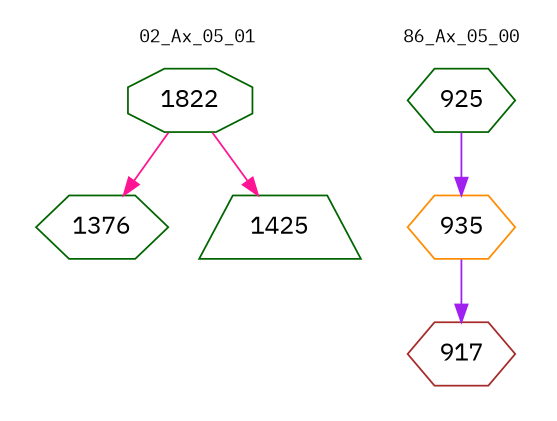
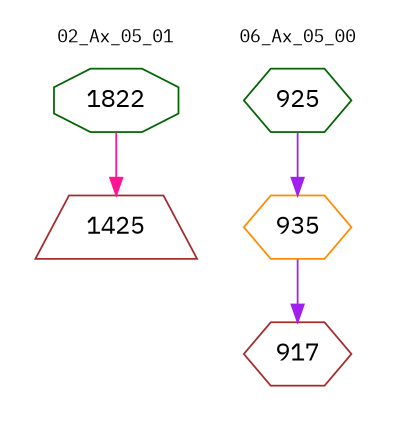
(462, 38) -> (299, 38)
(102, 227) -> none
(280, 227) -> (116, 227)
